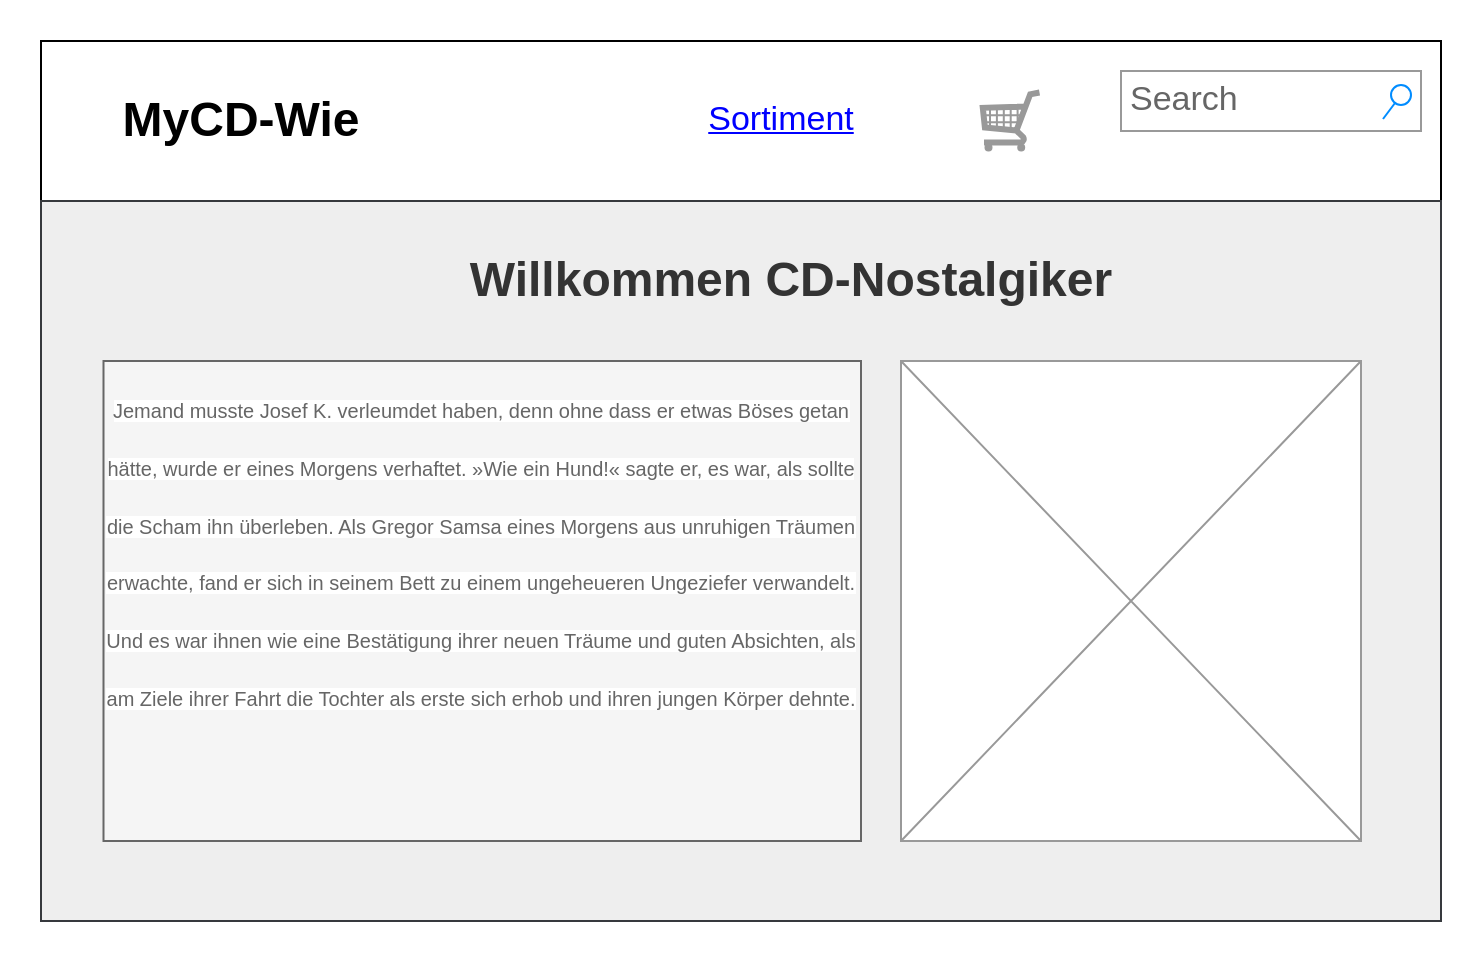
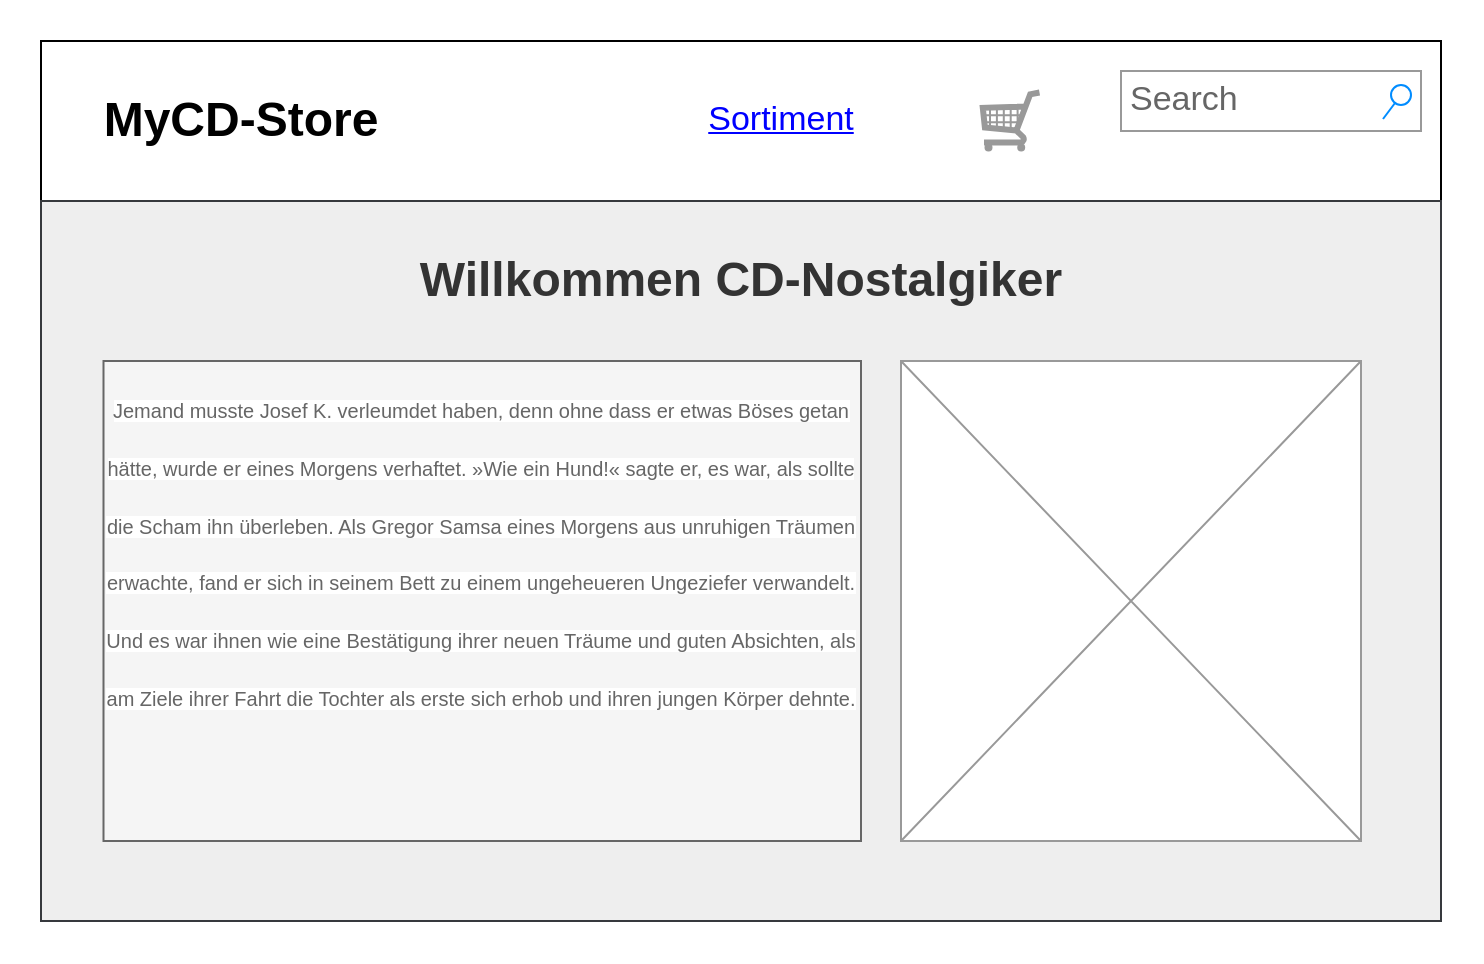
(242, 121) -> (242, 121)
(791, 281) -> (741, 281)
